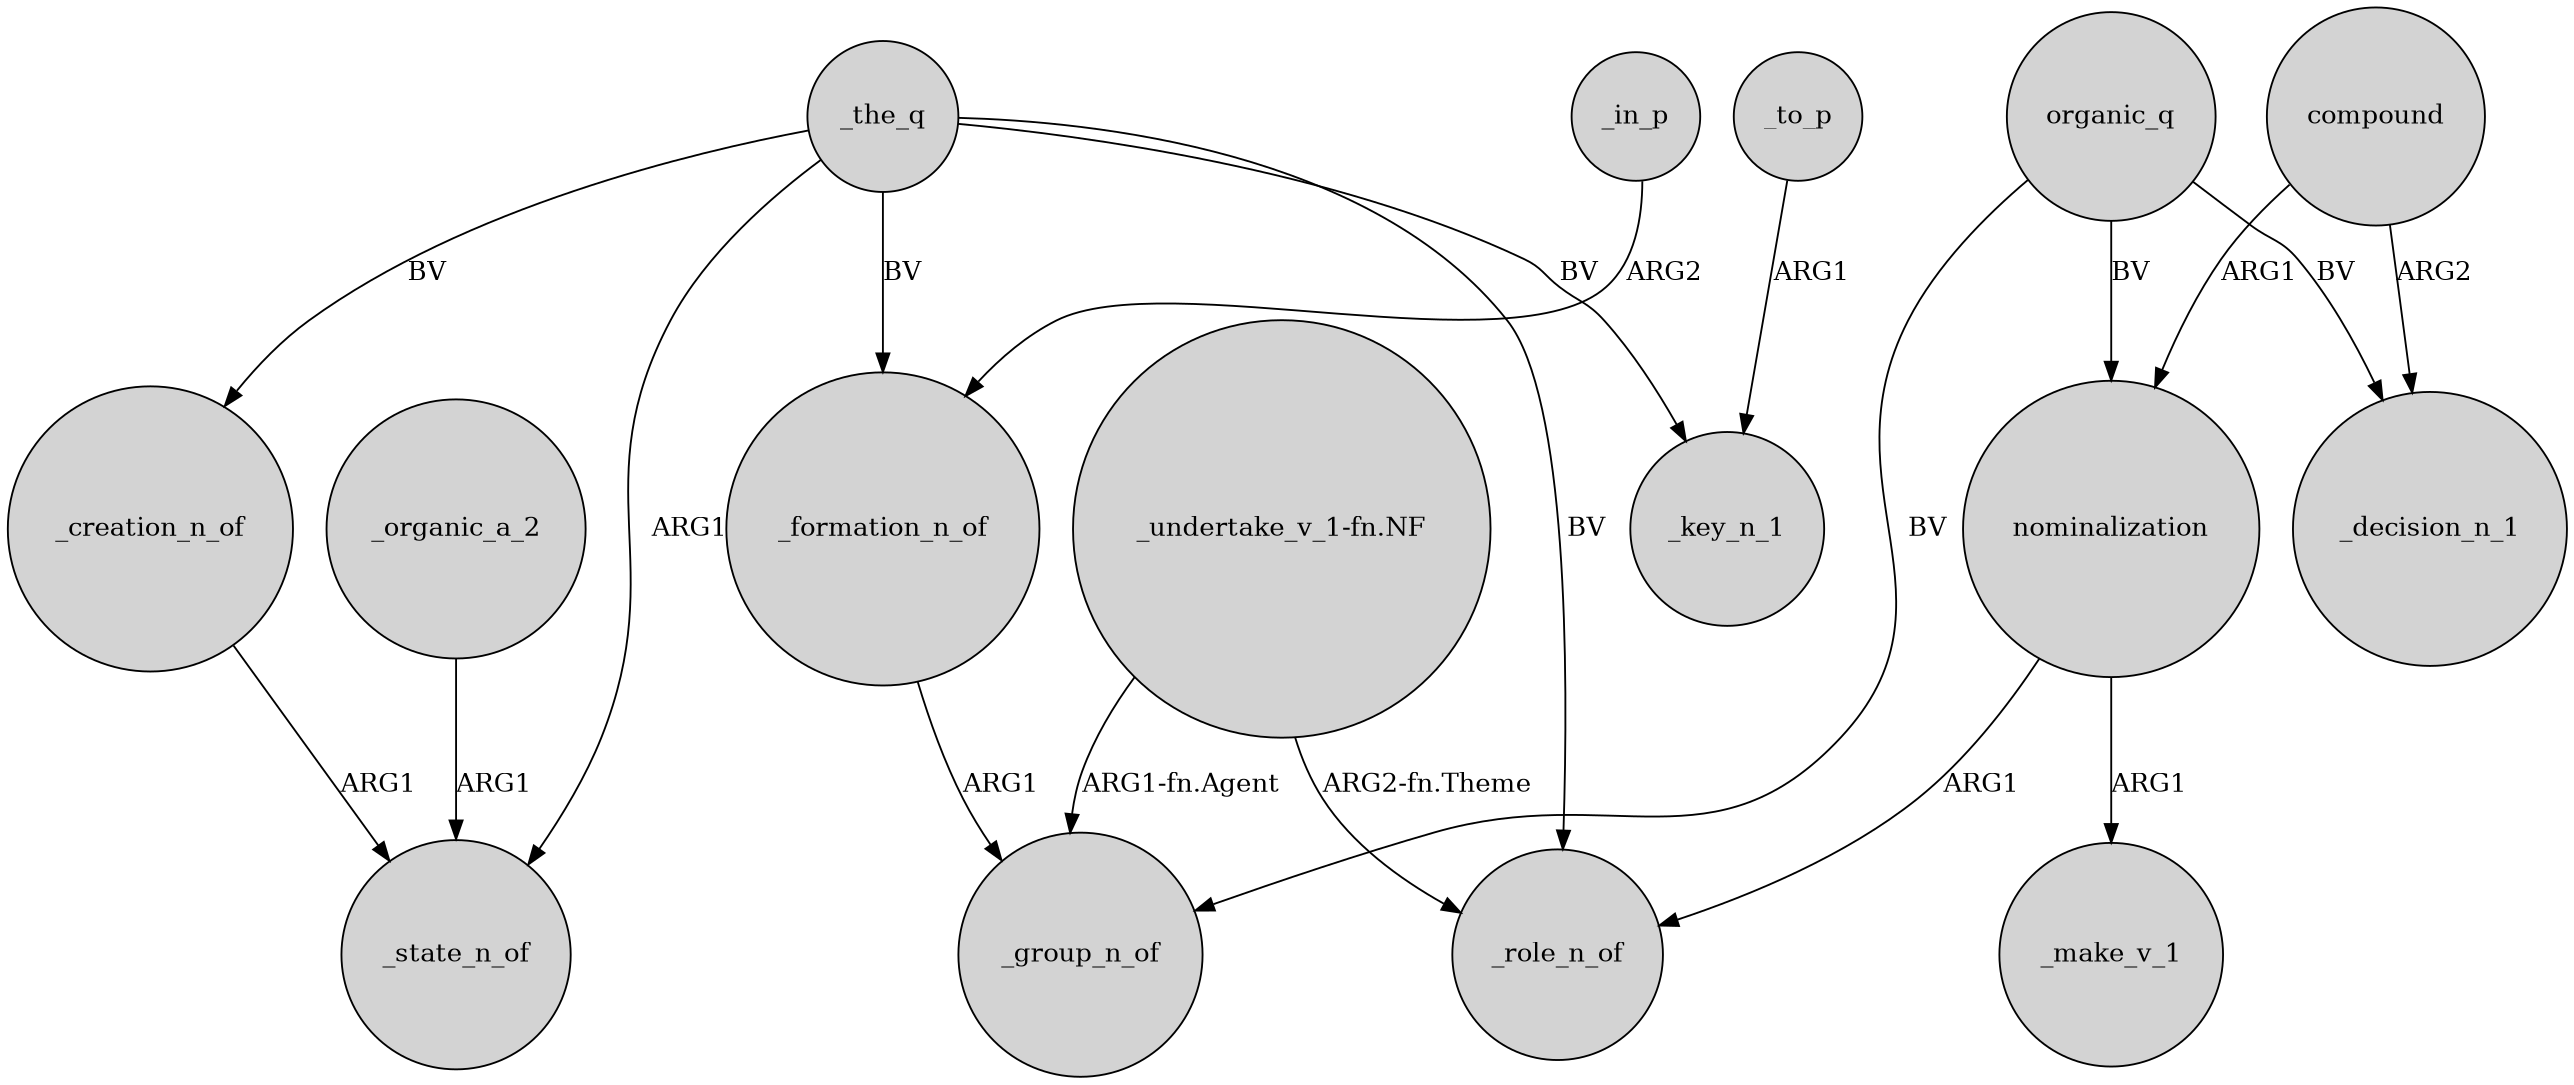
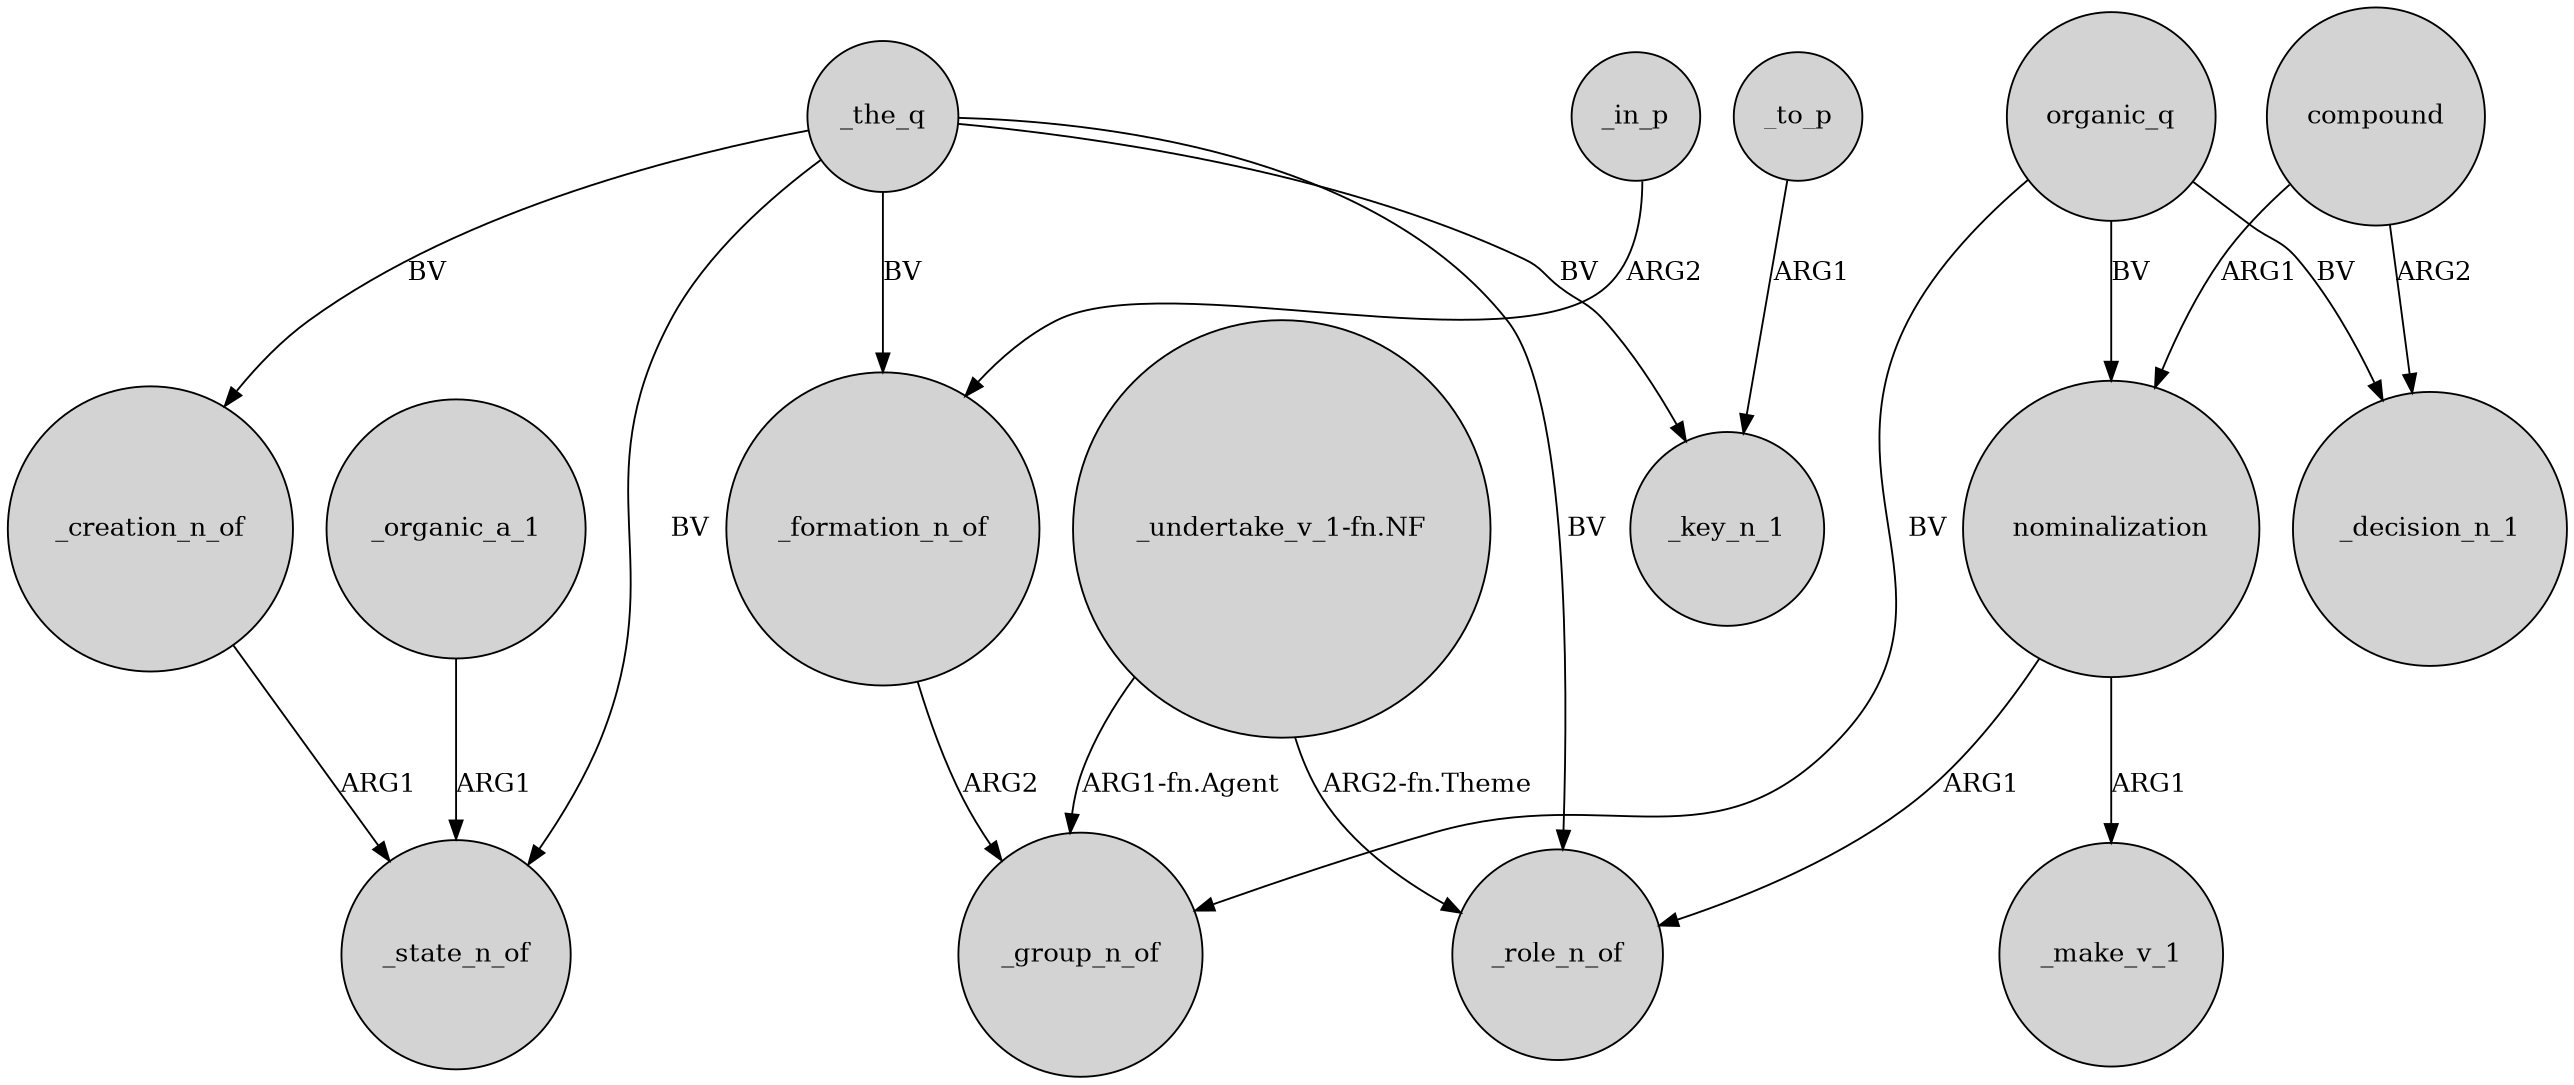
(456, 529) -> (456, 529)
(690, 529) -> (690, 529)
(1001, 785) -> (1001, 785)
